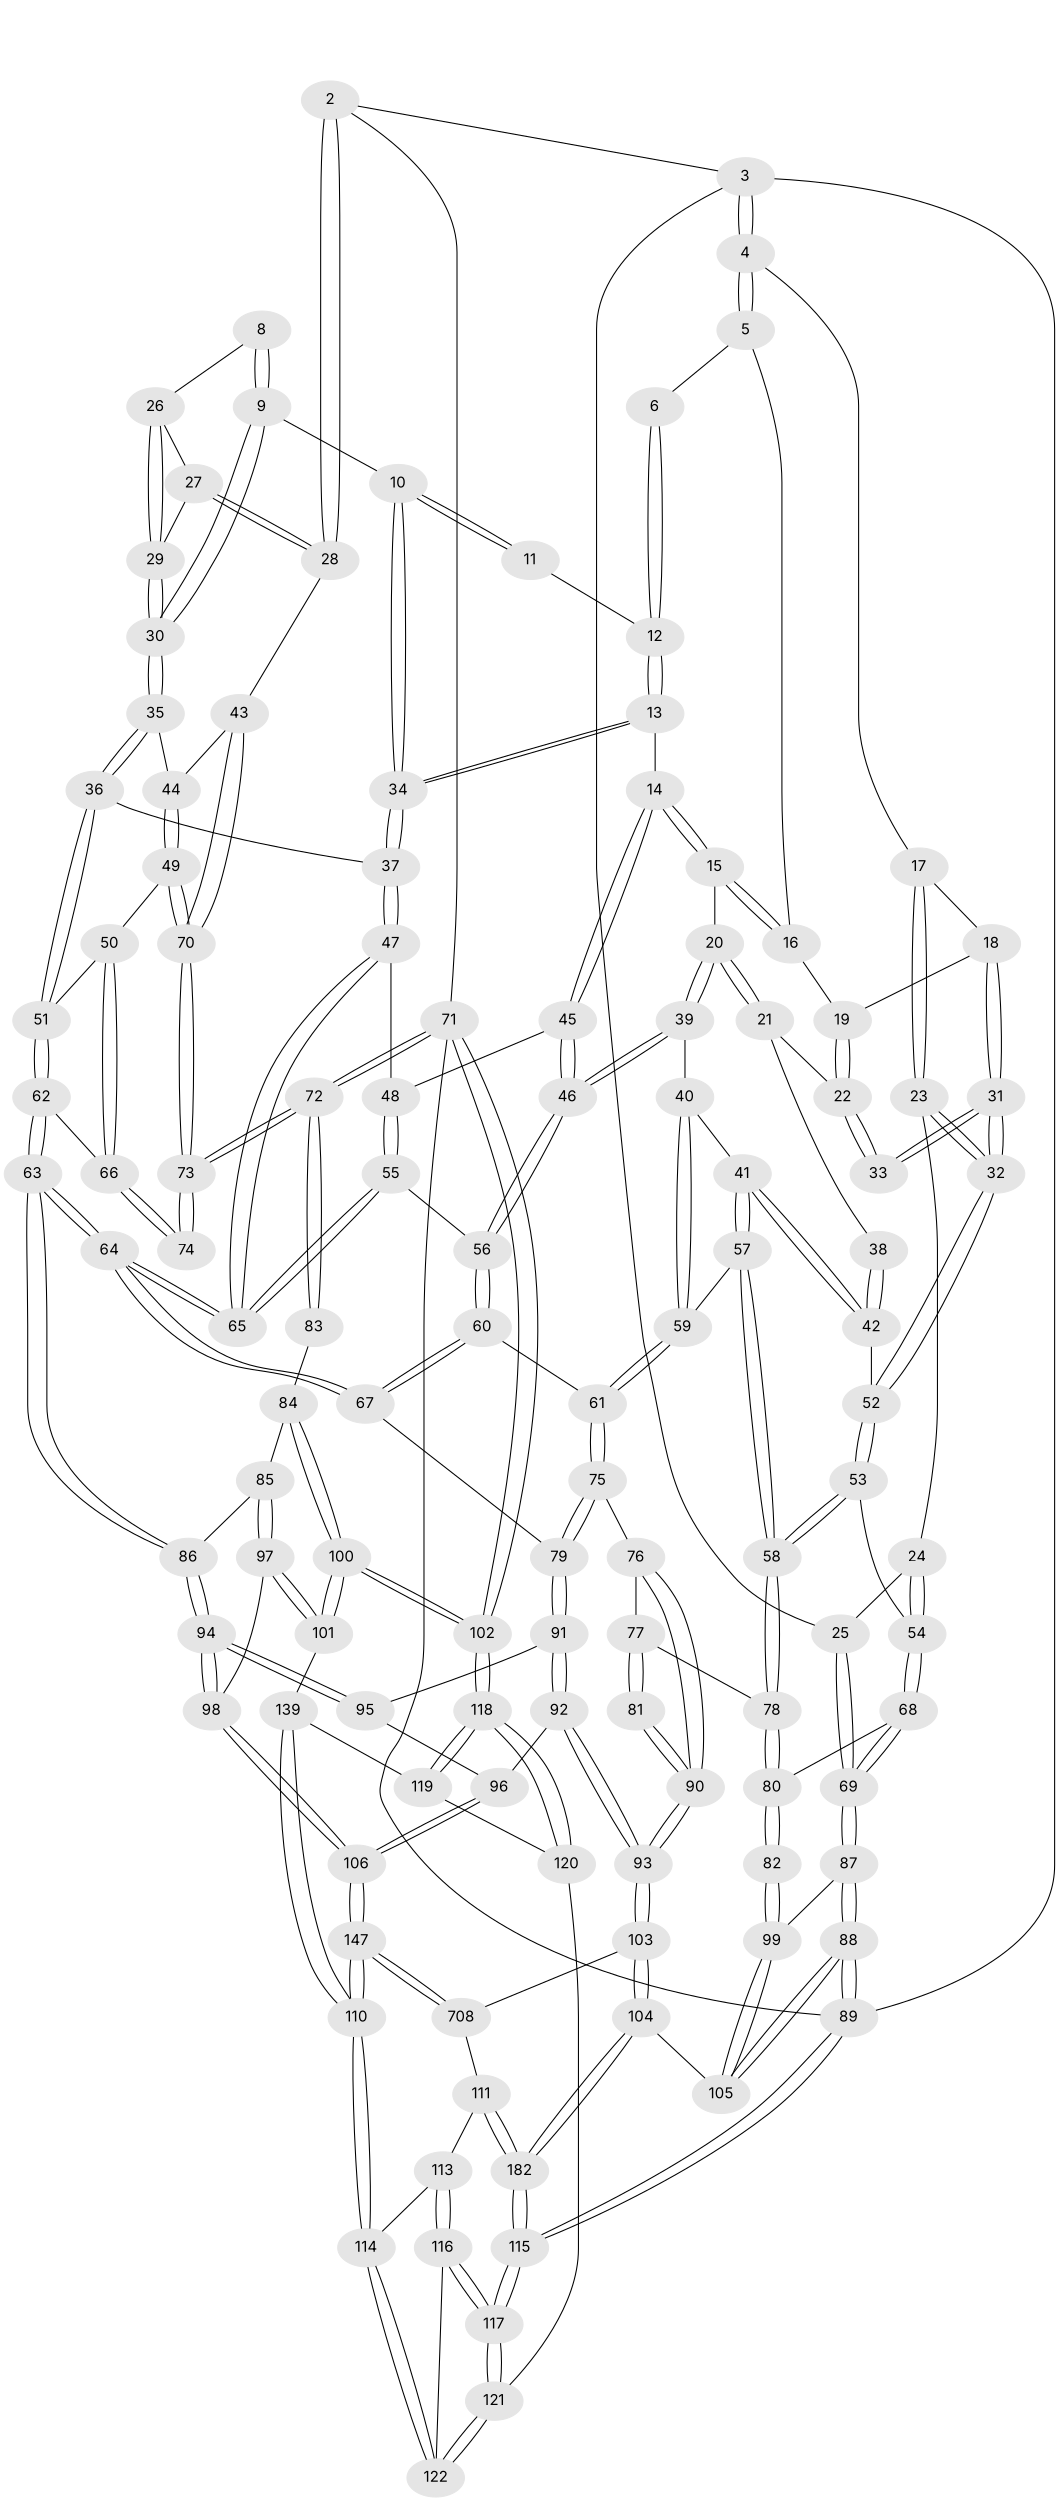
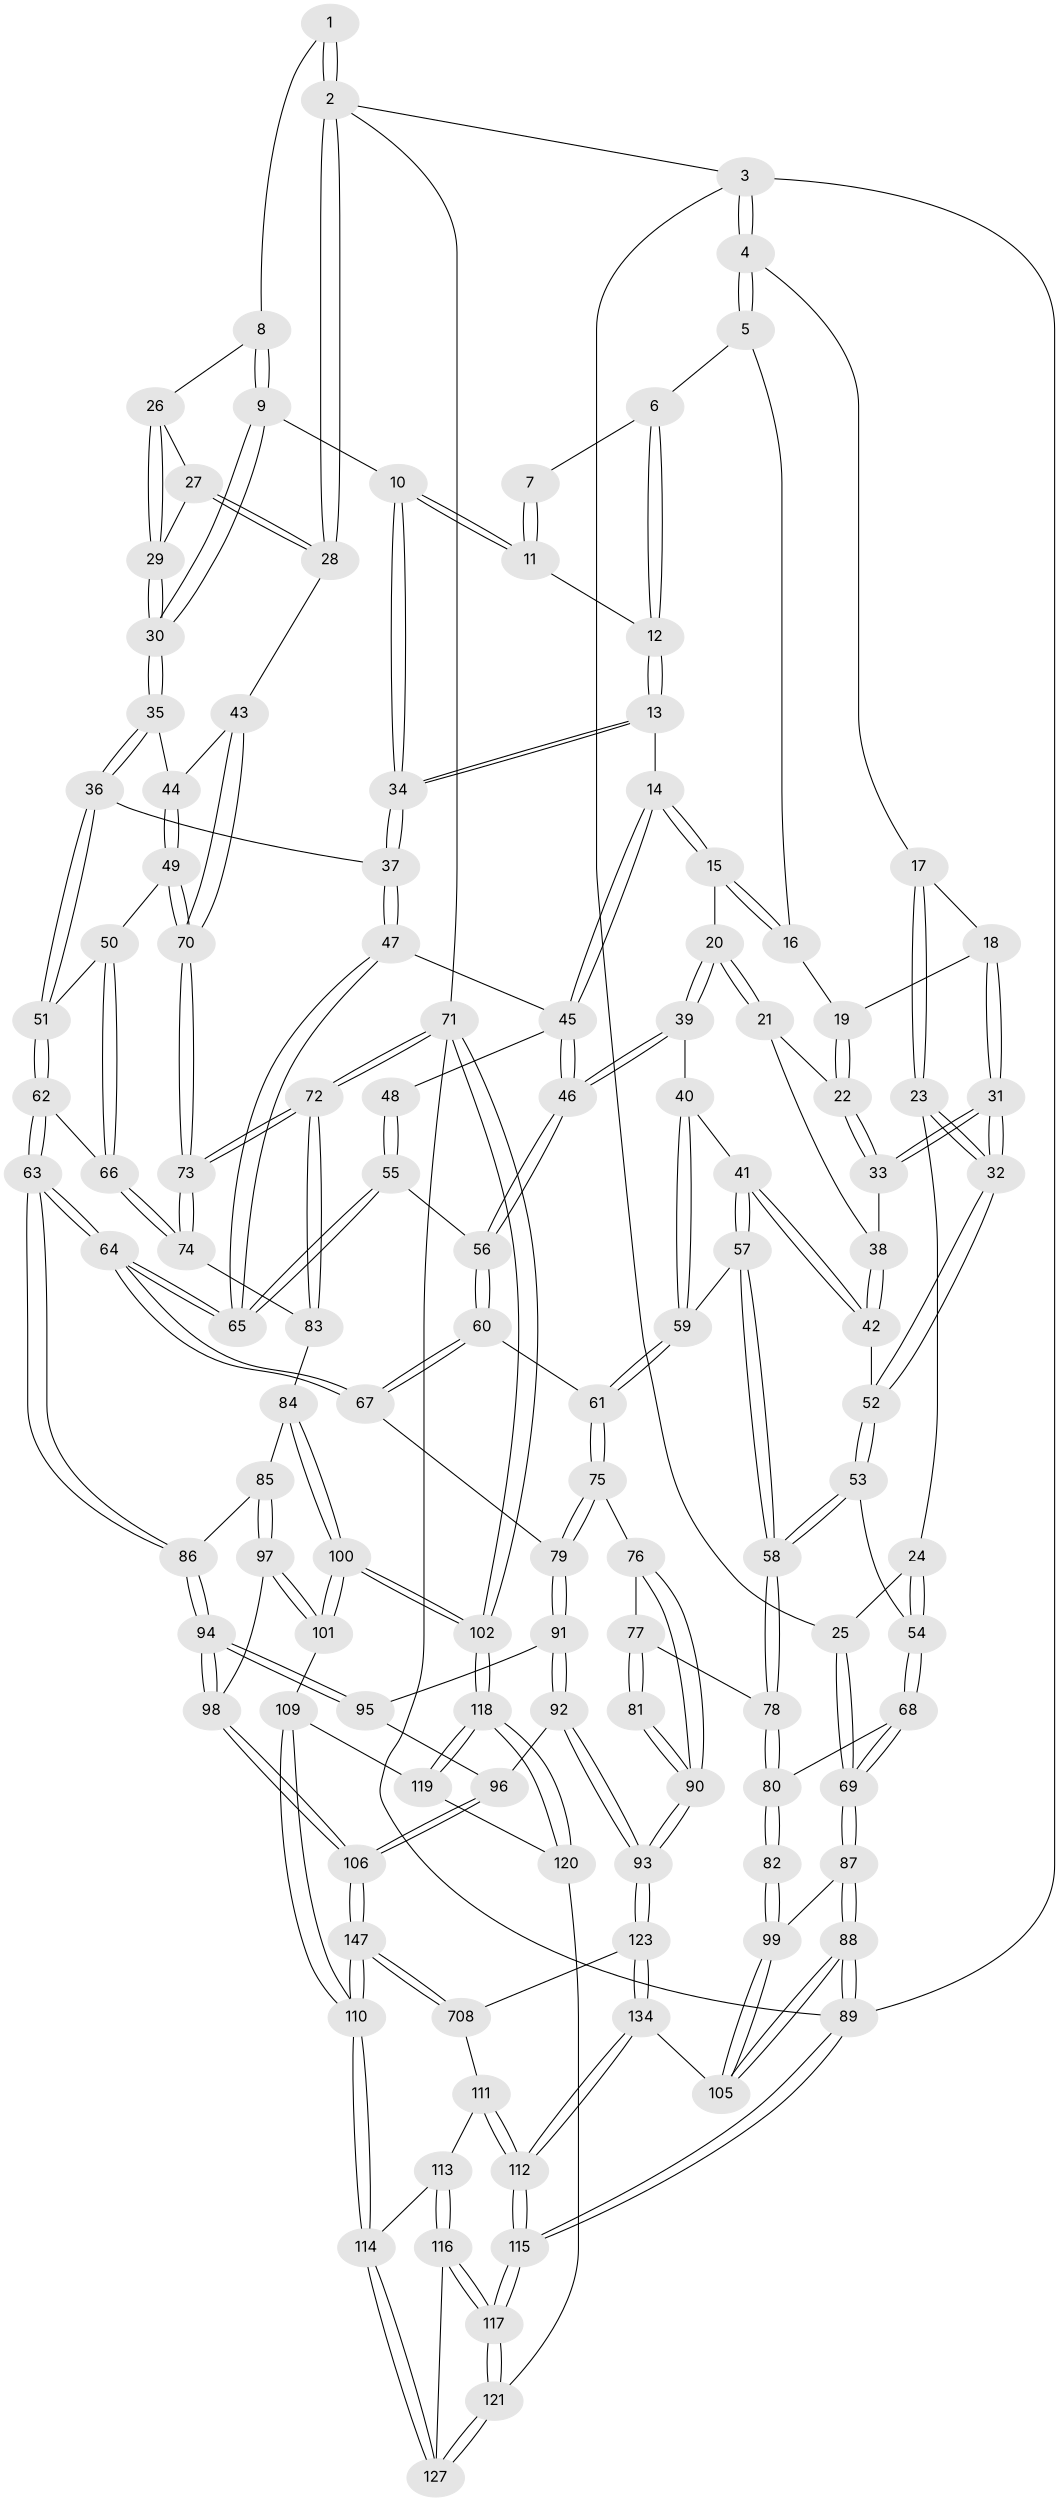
none -> (330, 23)
none -> (531, 484)
(391, 1020) -> (479, 982)
none -> (879, 1212)
none -> (250, 1289)
(289, 1711) -> (289, 1711)
(641, 1941) -> (641, 1941)
(641, 2018) -> (641, 2018)
(520, 2171) -> (520, 2171)
(436, 2478) -> (436, 2478)
